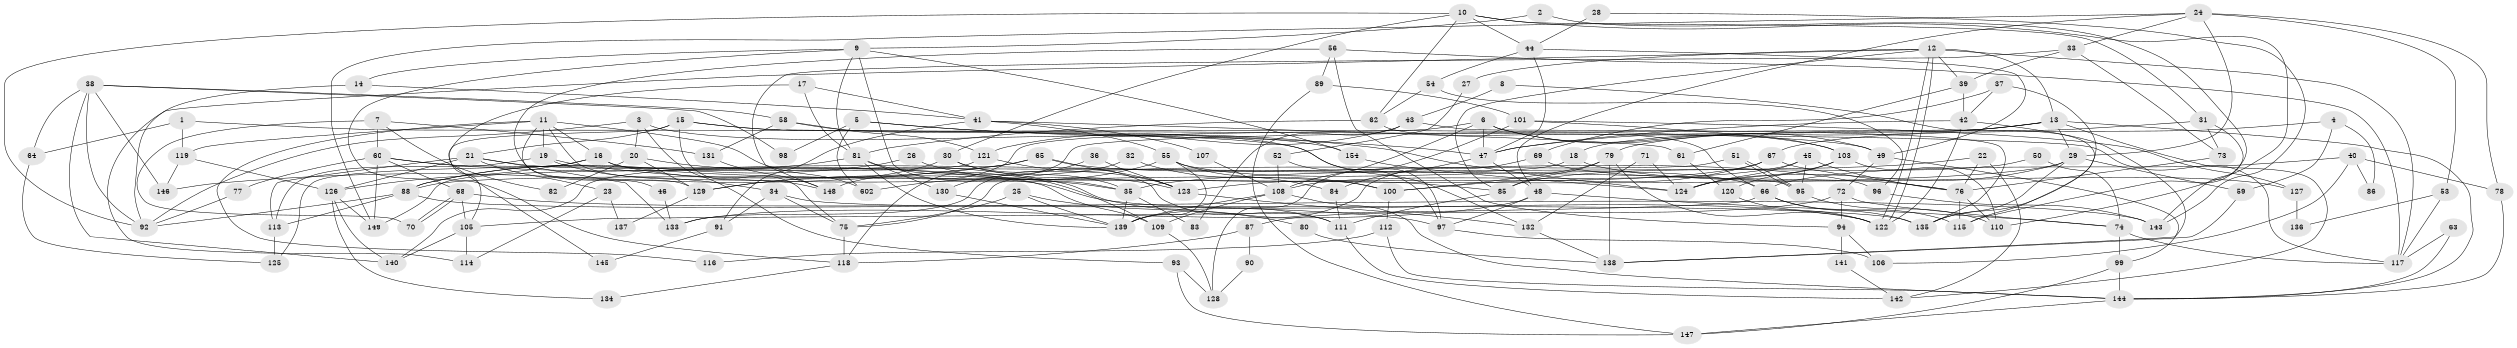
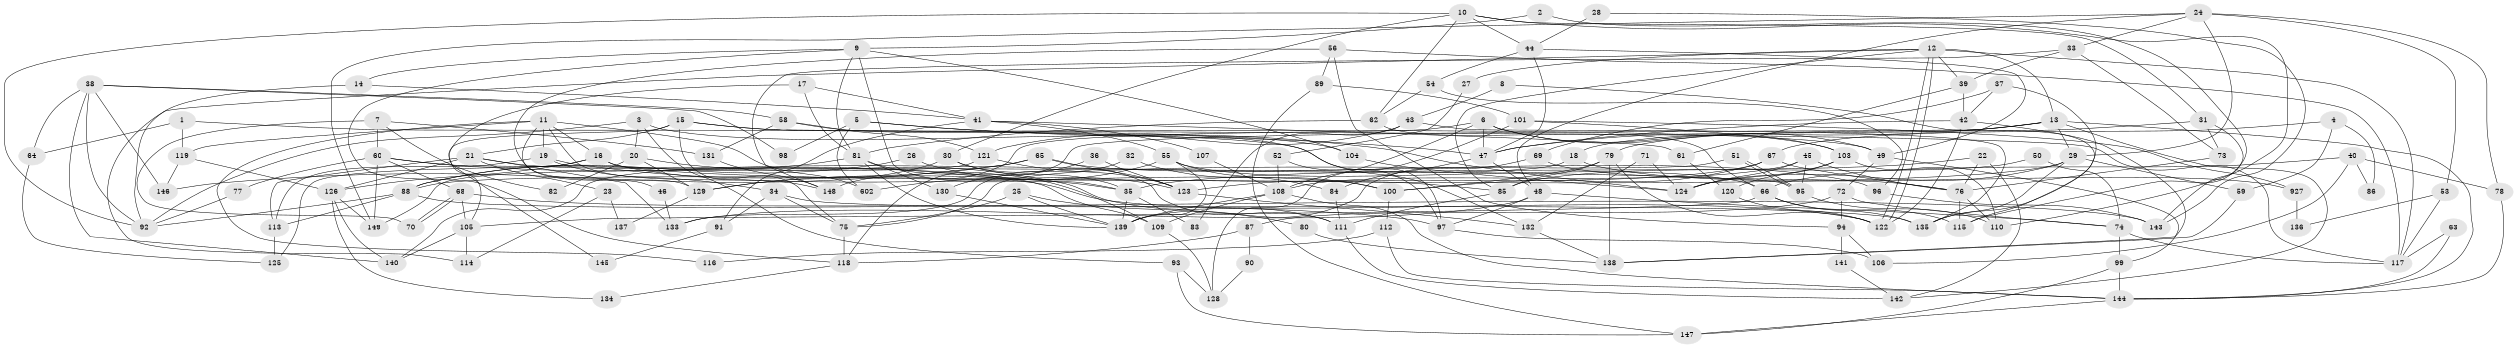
(1352, 156) -> (1352, 156)
(2297, 192) -> (2297, 192)
